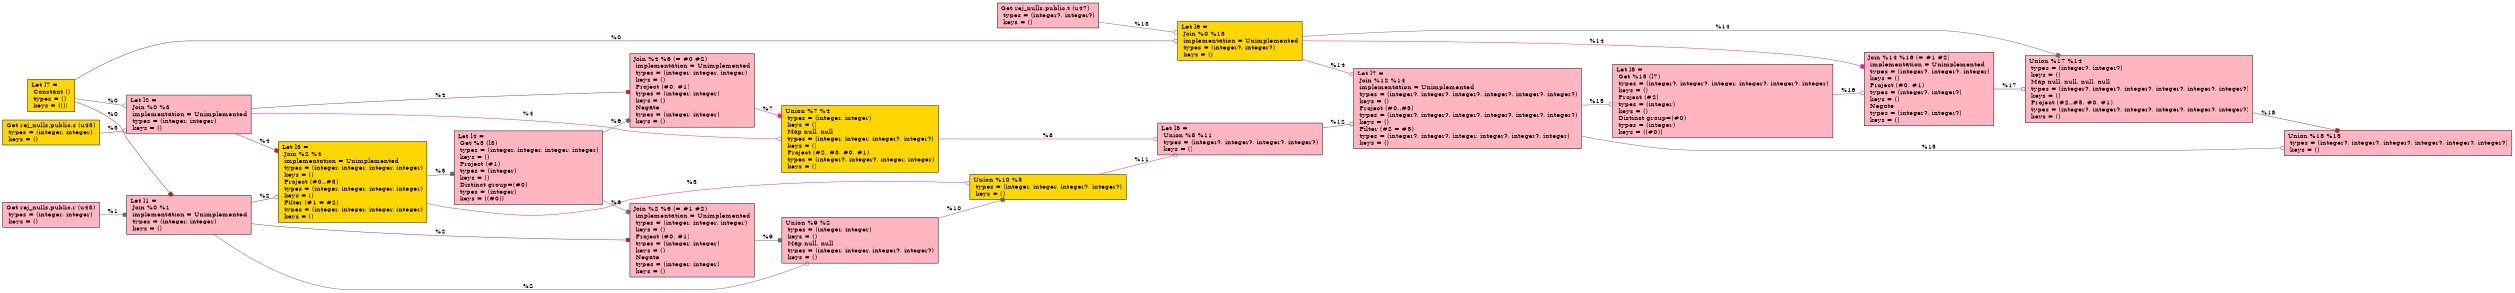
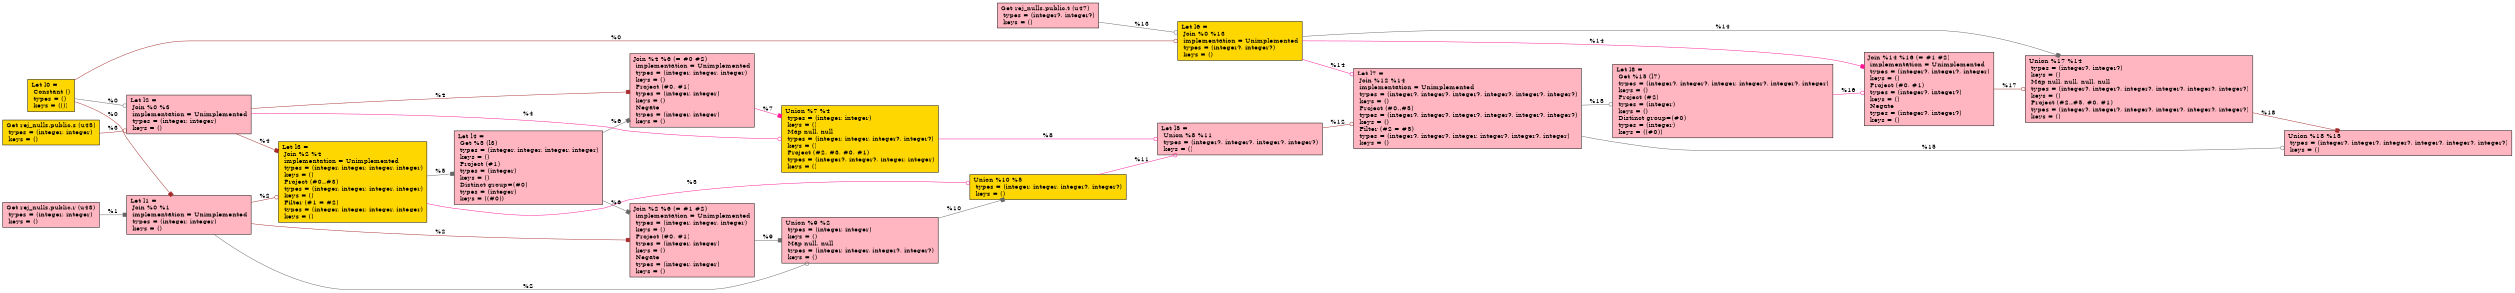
(51, 96) -> (51, 96)
